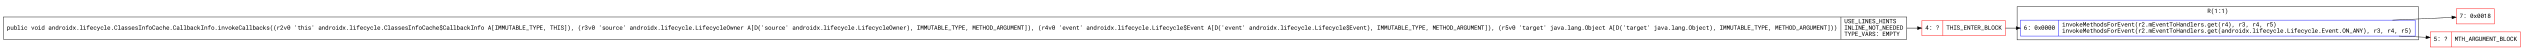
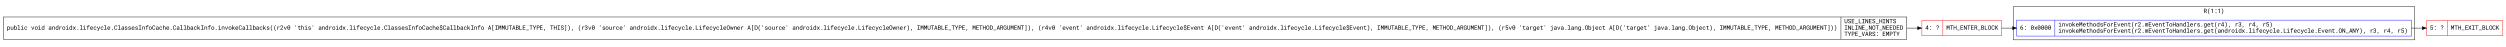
(2475, 16) -> none
(1974, 28) -> (1972, 28)
(2486, 39) -> (2475, 28)
